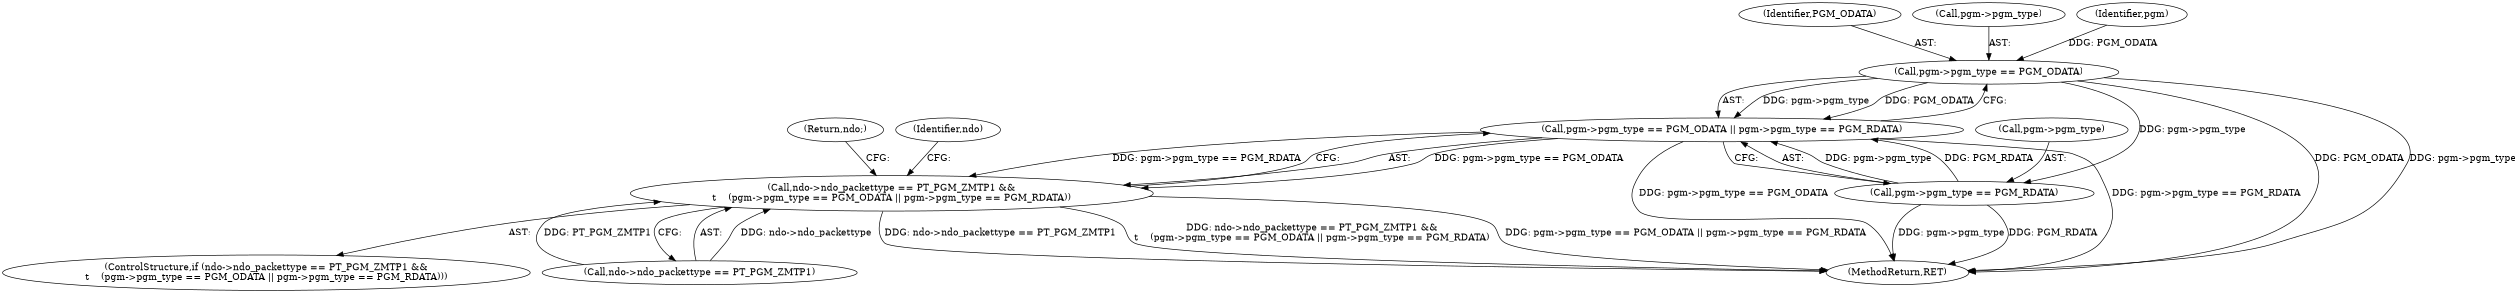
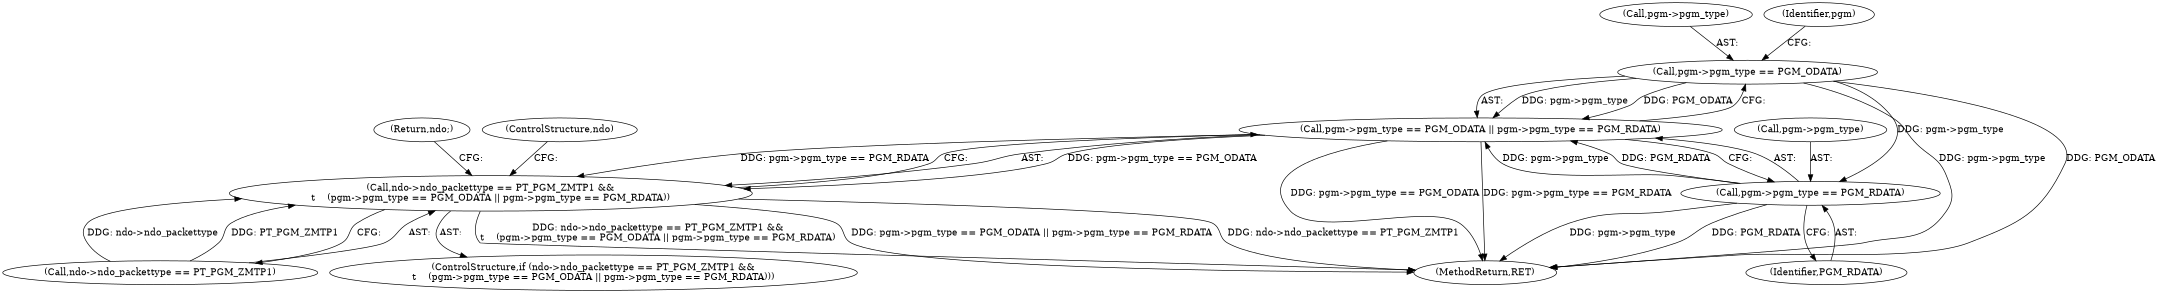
(1820, 15) -> none
(2113, 43) -> (1801, 43)
(948, 130) -> (560, 130)
none -> (1826, 273)
